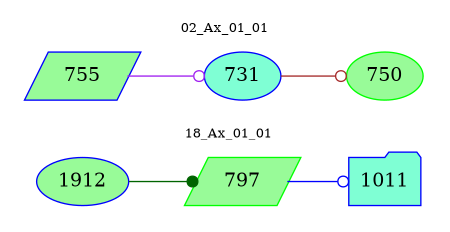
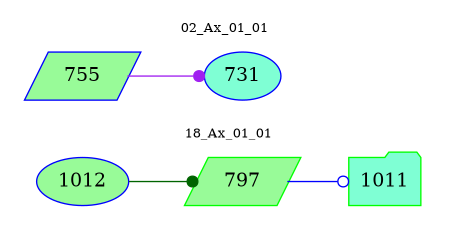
(160, 76) -> (160, 76)
(385, 76) -> none
(83, 182) -> (83, 182)
(385, 182) -> (385, 182)
